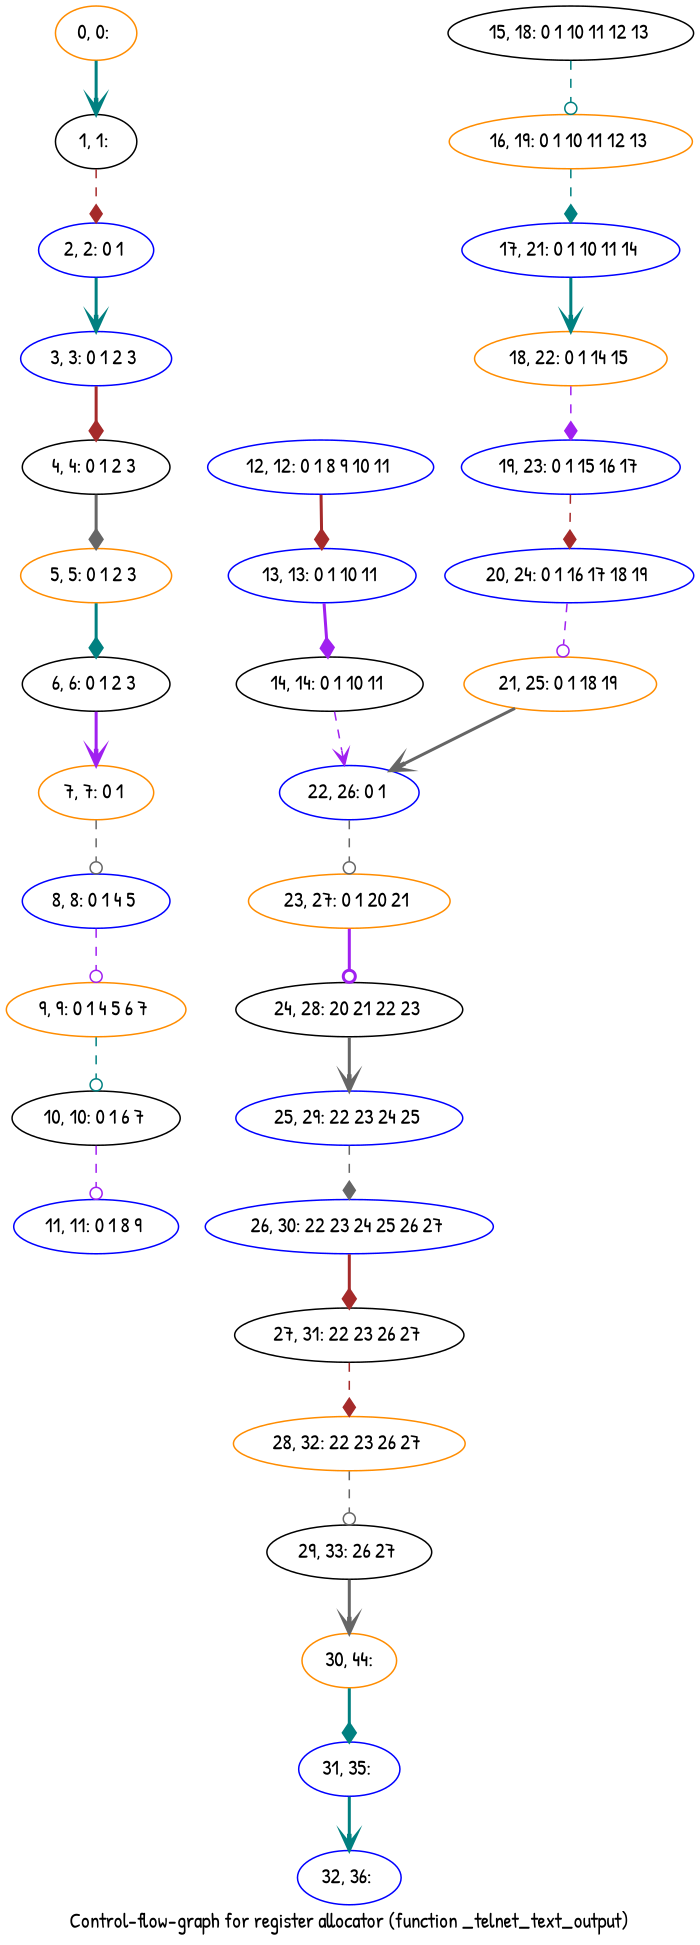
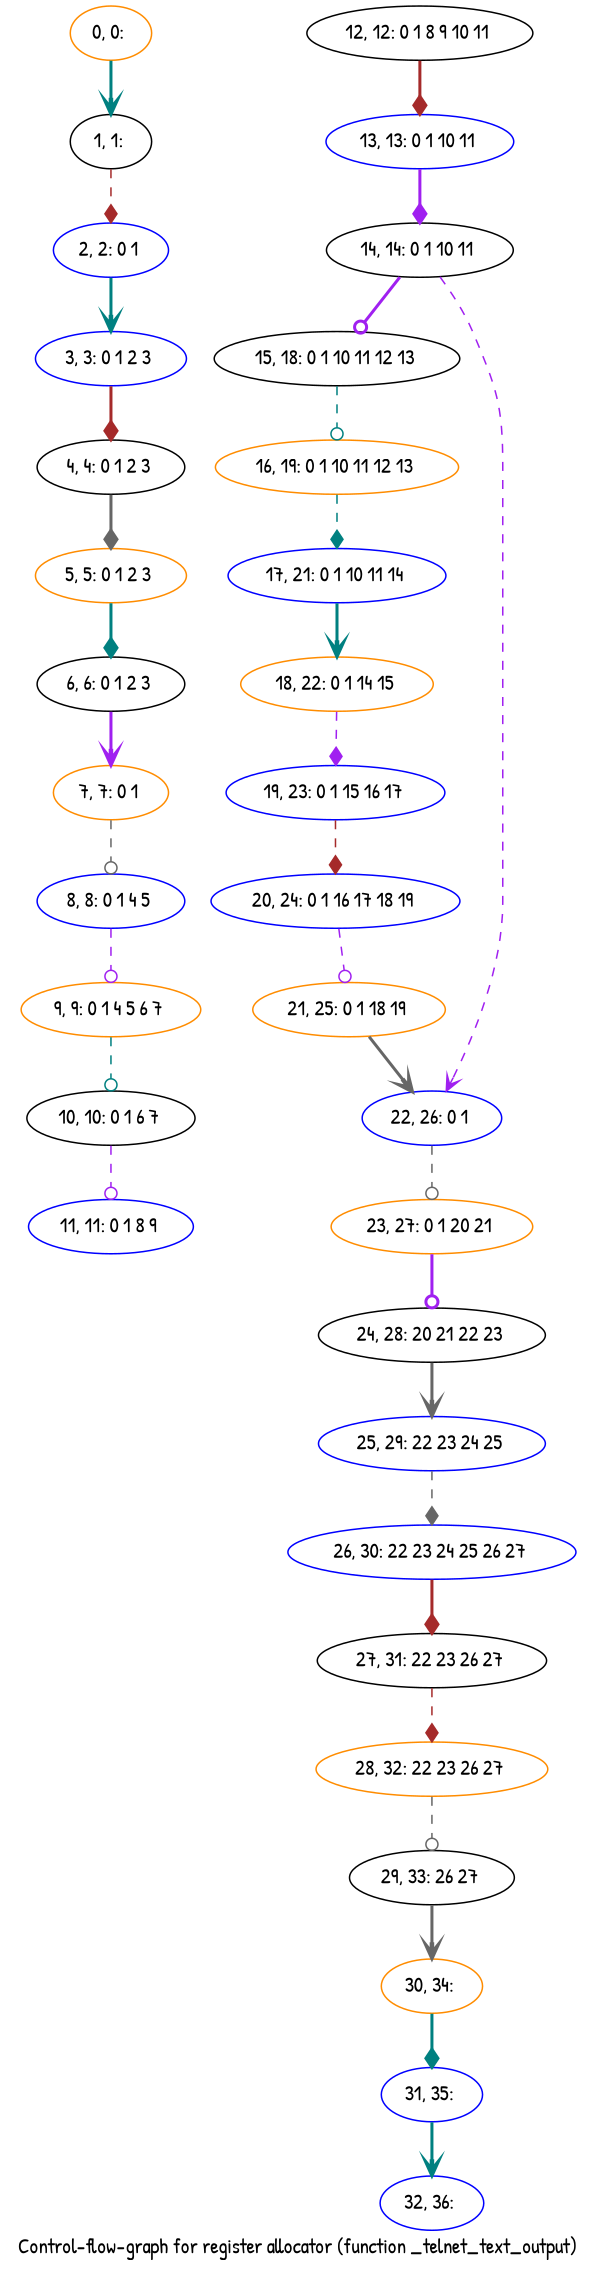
none -> (382, 300)
(321, 467) -> (420, 33)
(349, 1661) -> (432, 1986)
